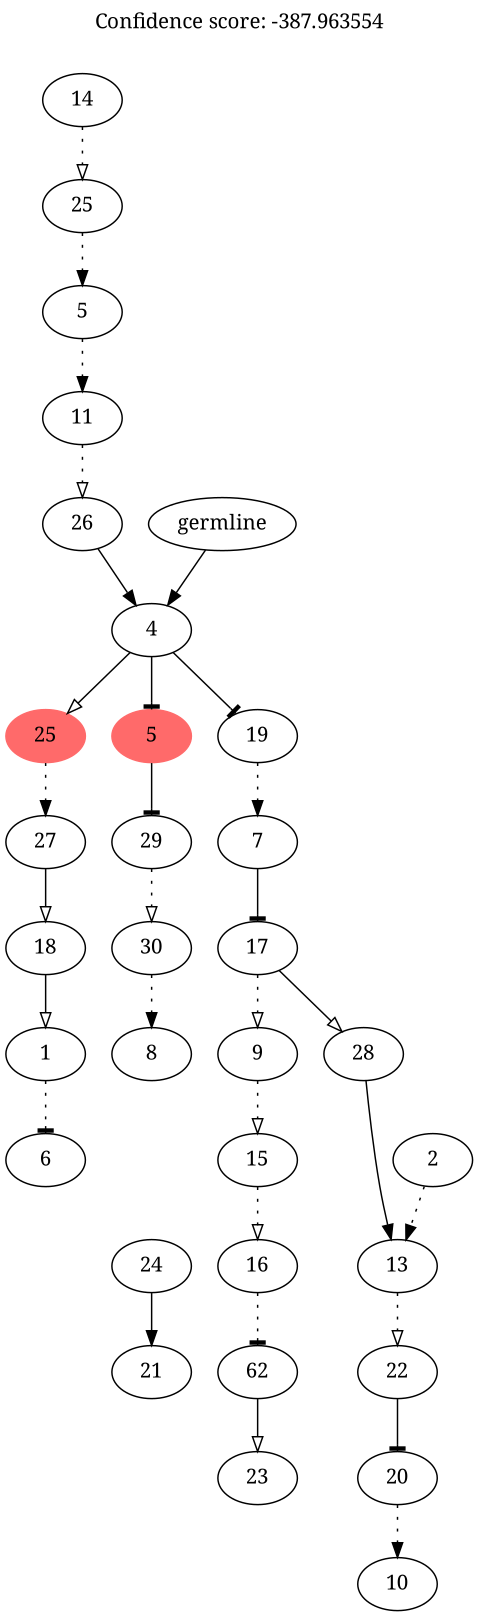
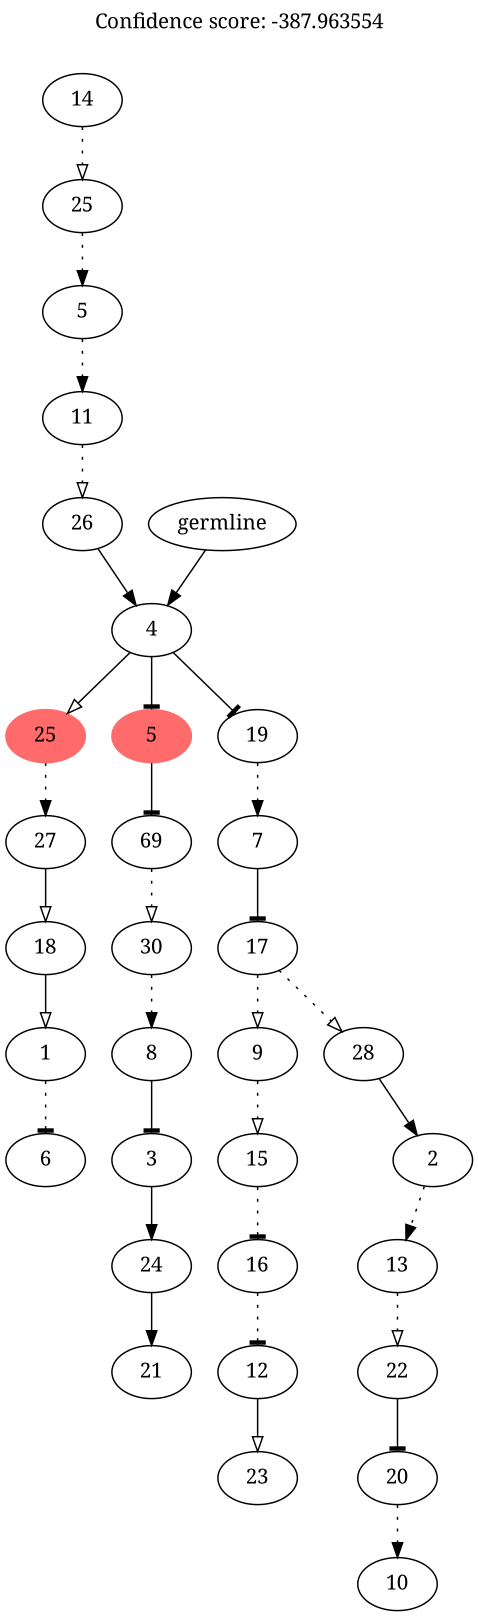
(152, 842) -> (152, 842)
(305, 996) -> (305, 996)
(375, 1153) -> (394, 1101)
none -> (152, 1160)
(258, 1210) -> (258, 1210)
(258, 1372) -> (258, 1372)
